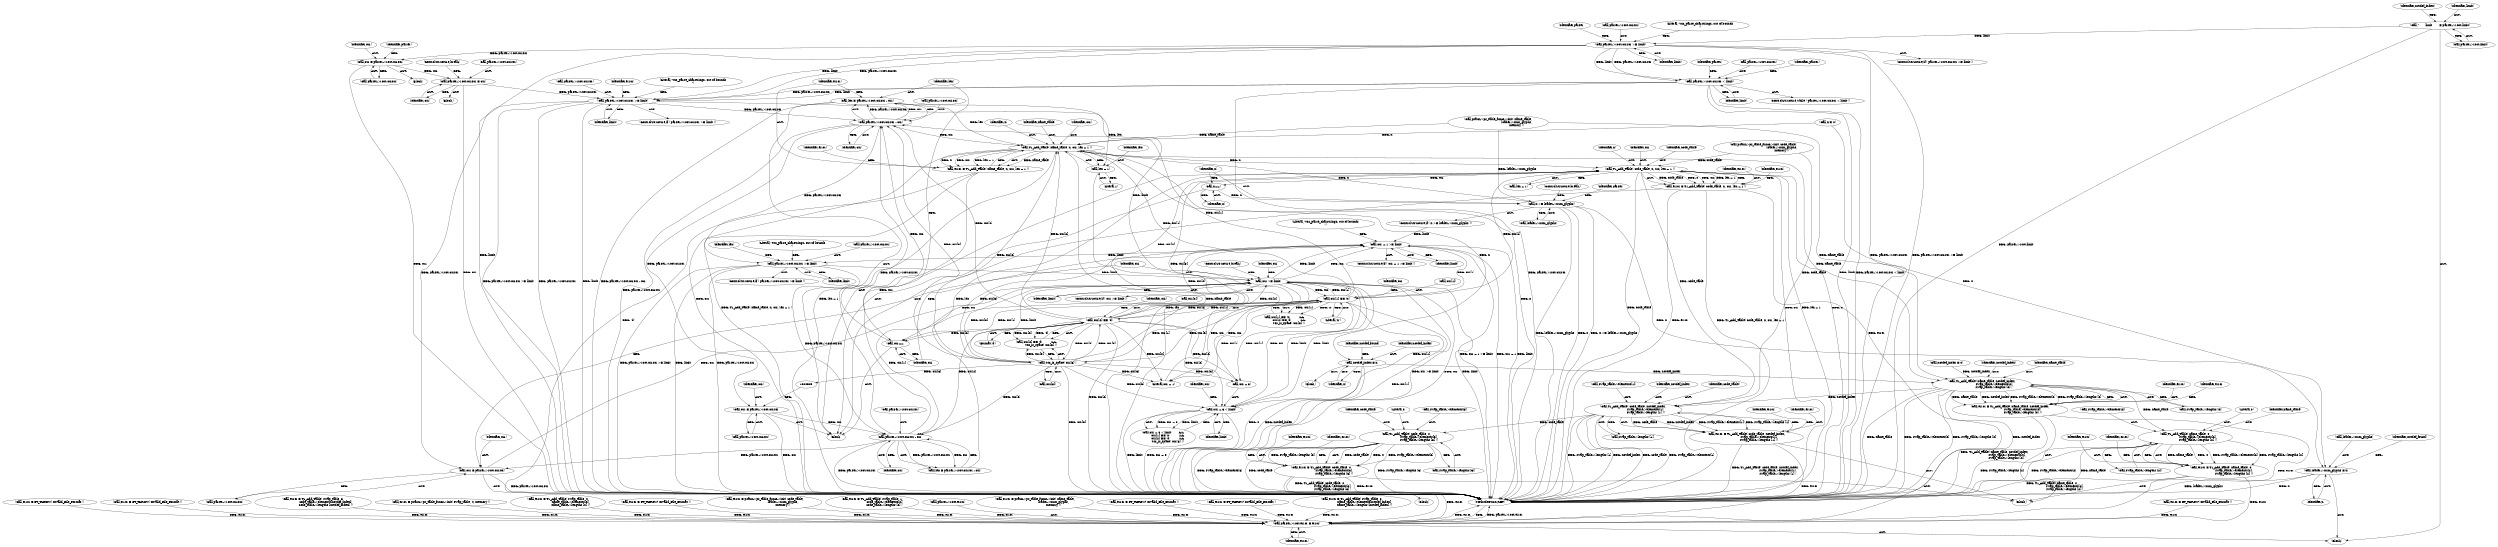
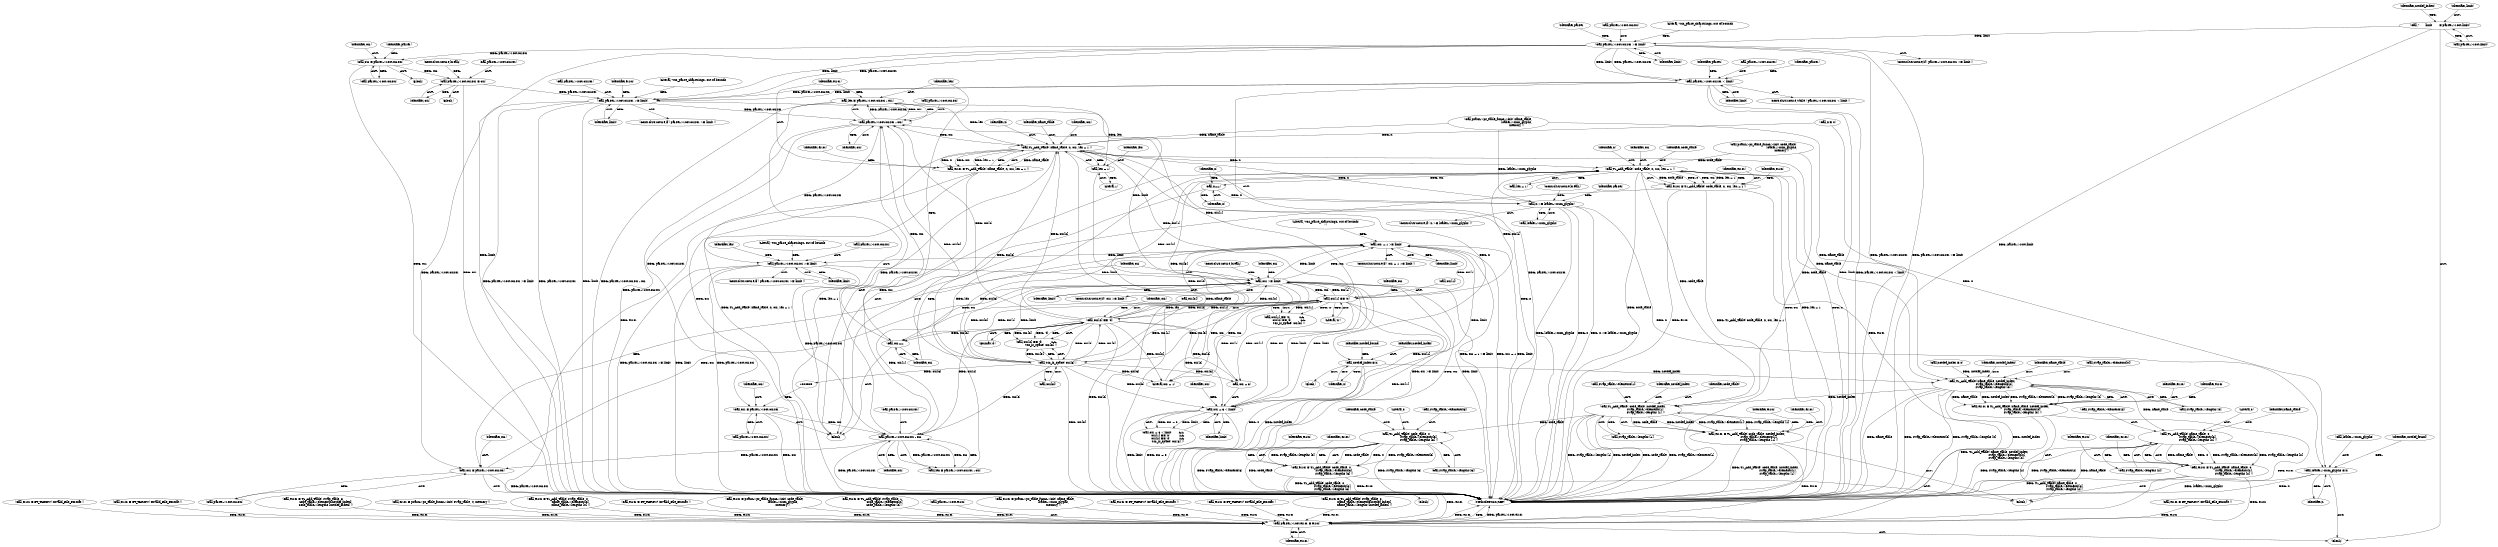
(1412, 234) -> (1415, 361)
(629, 320) -> (629, 320)
none -> (2109, 363)
